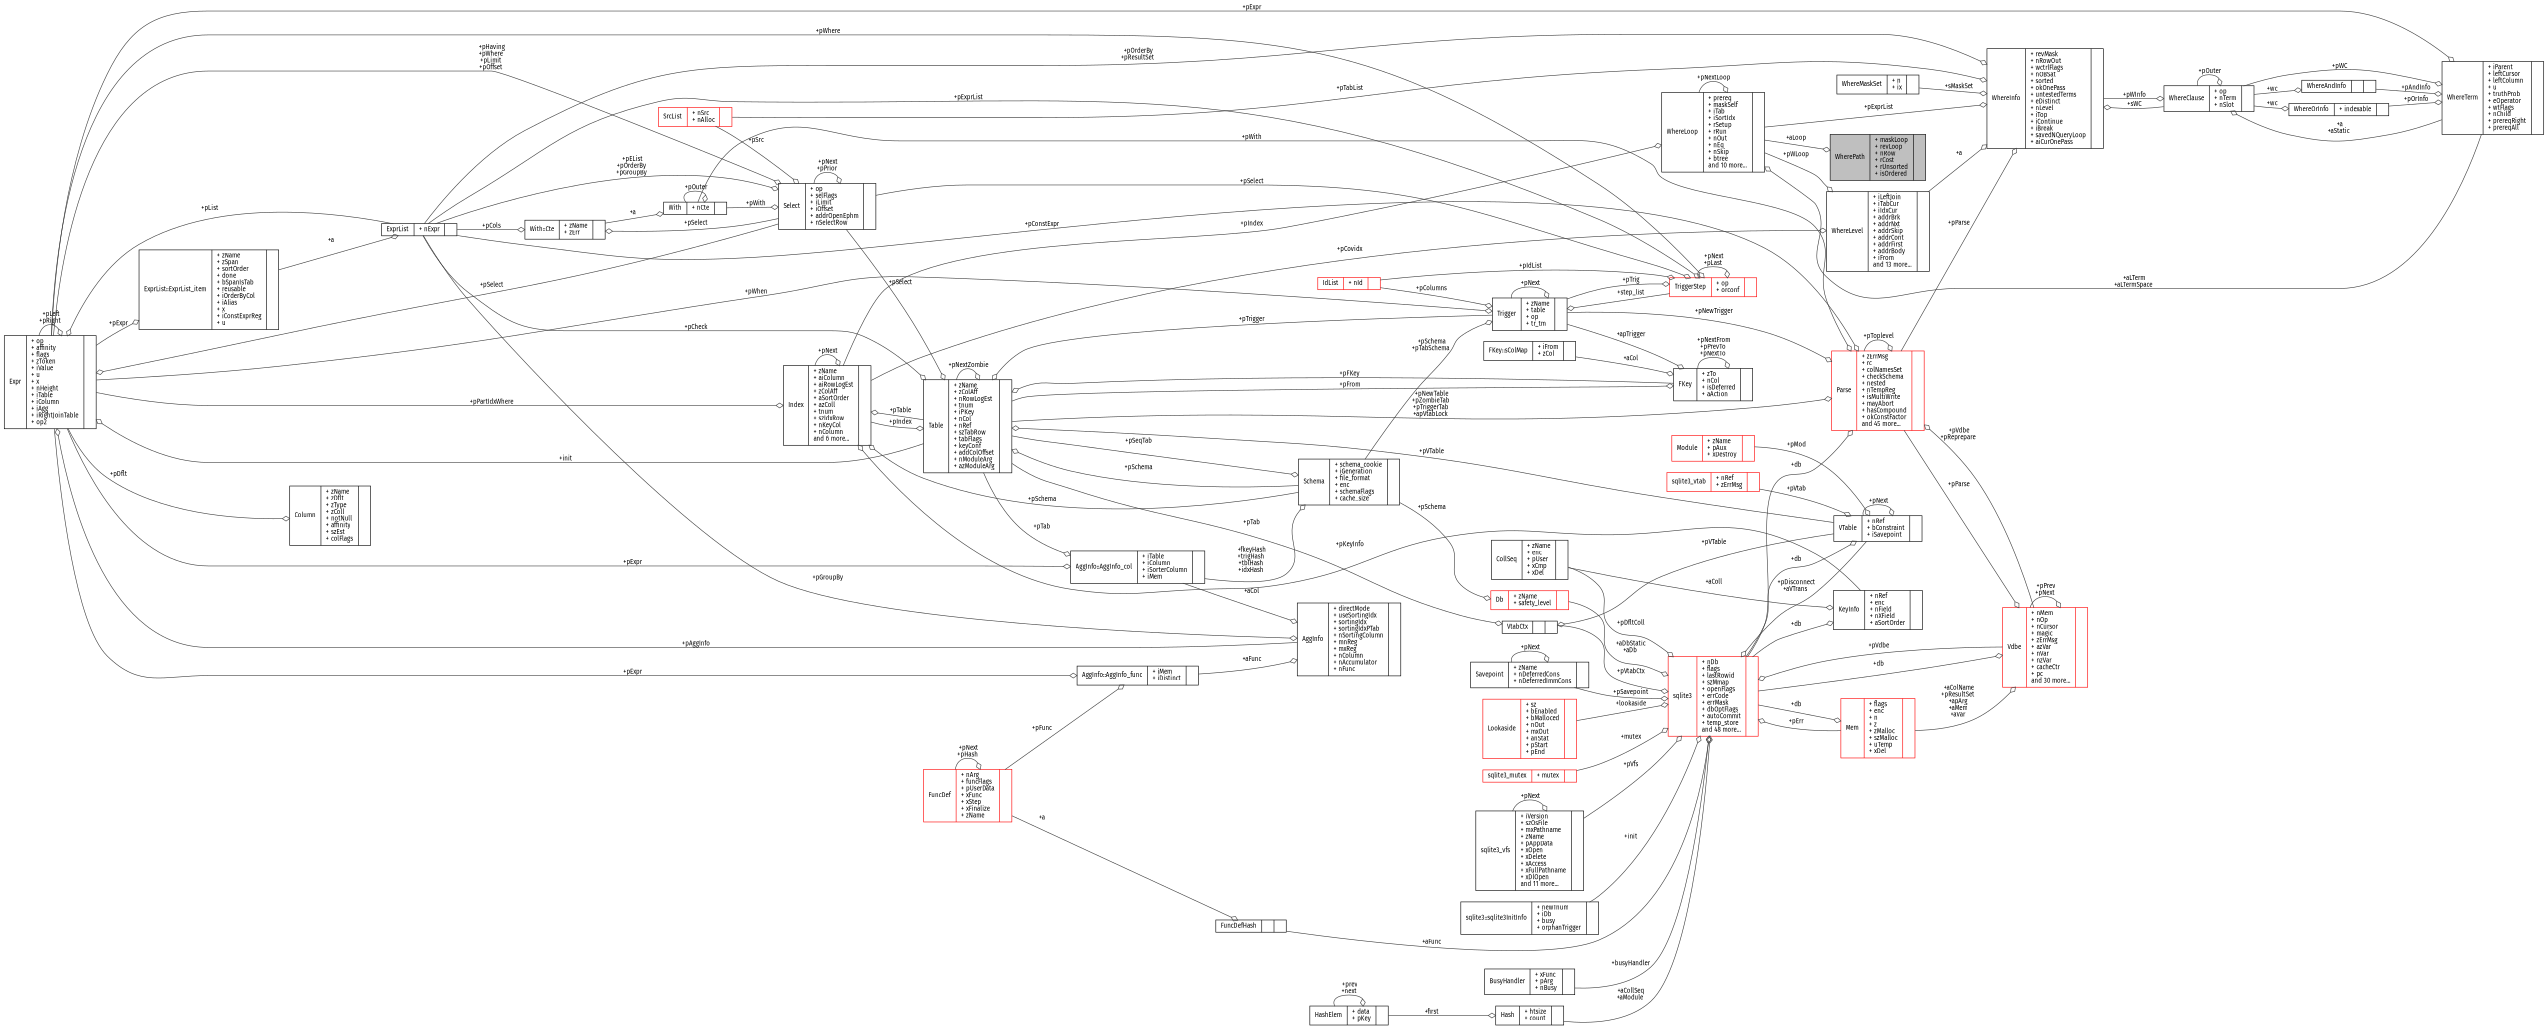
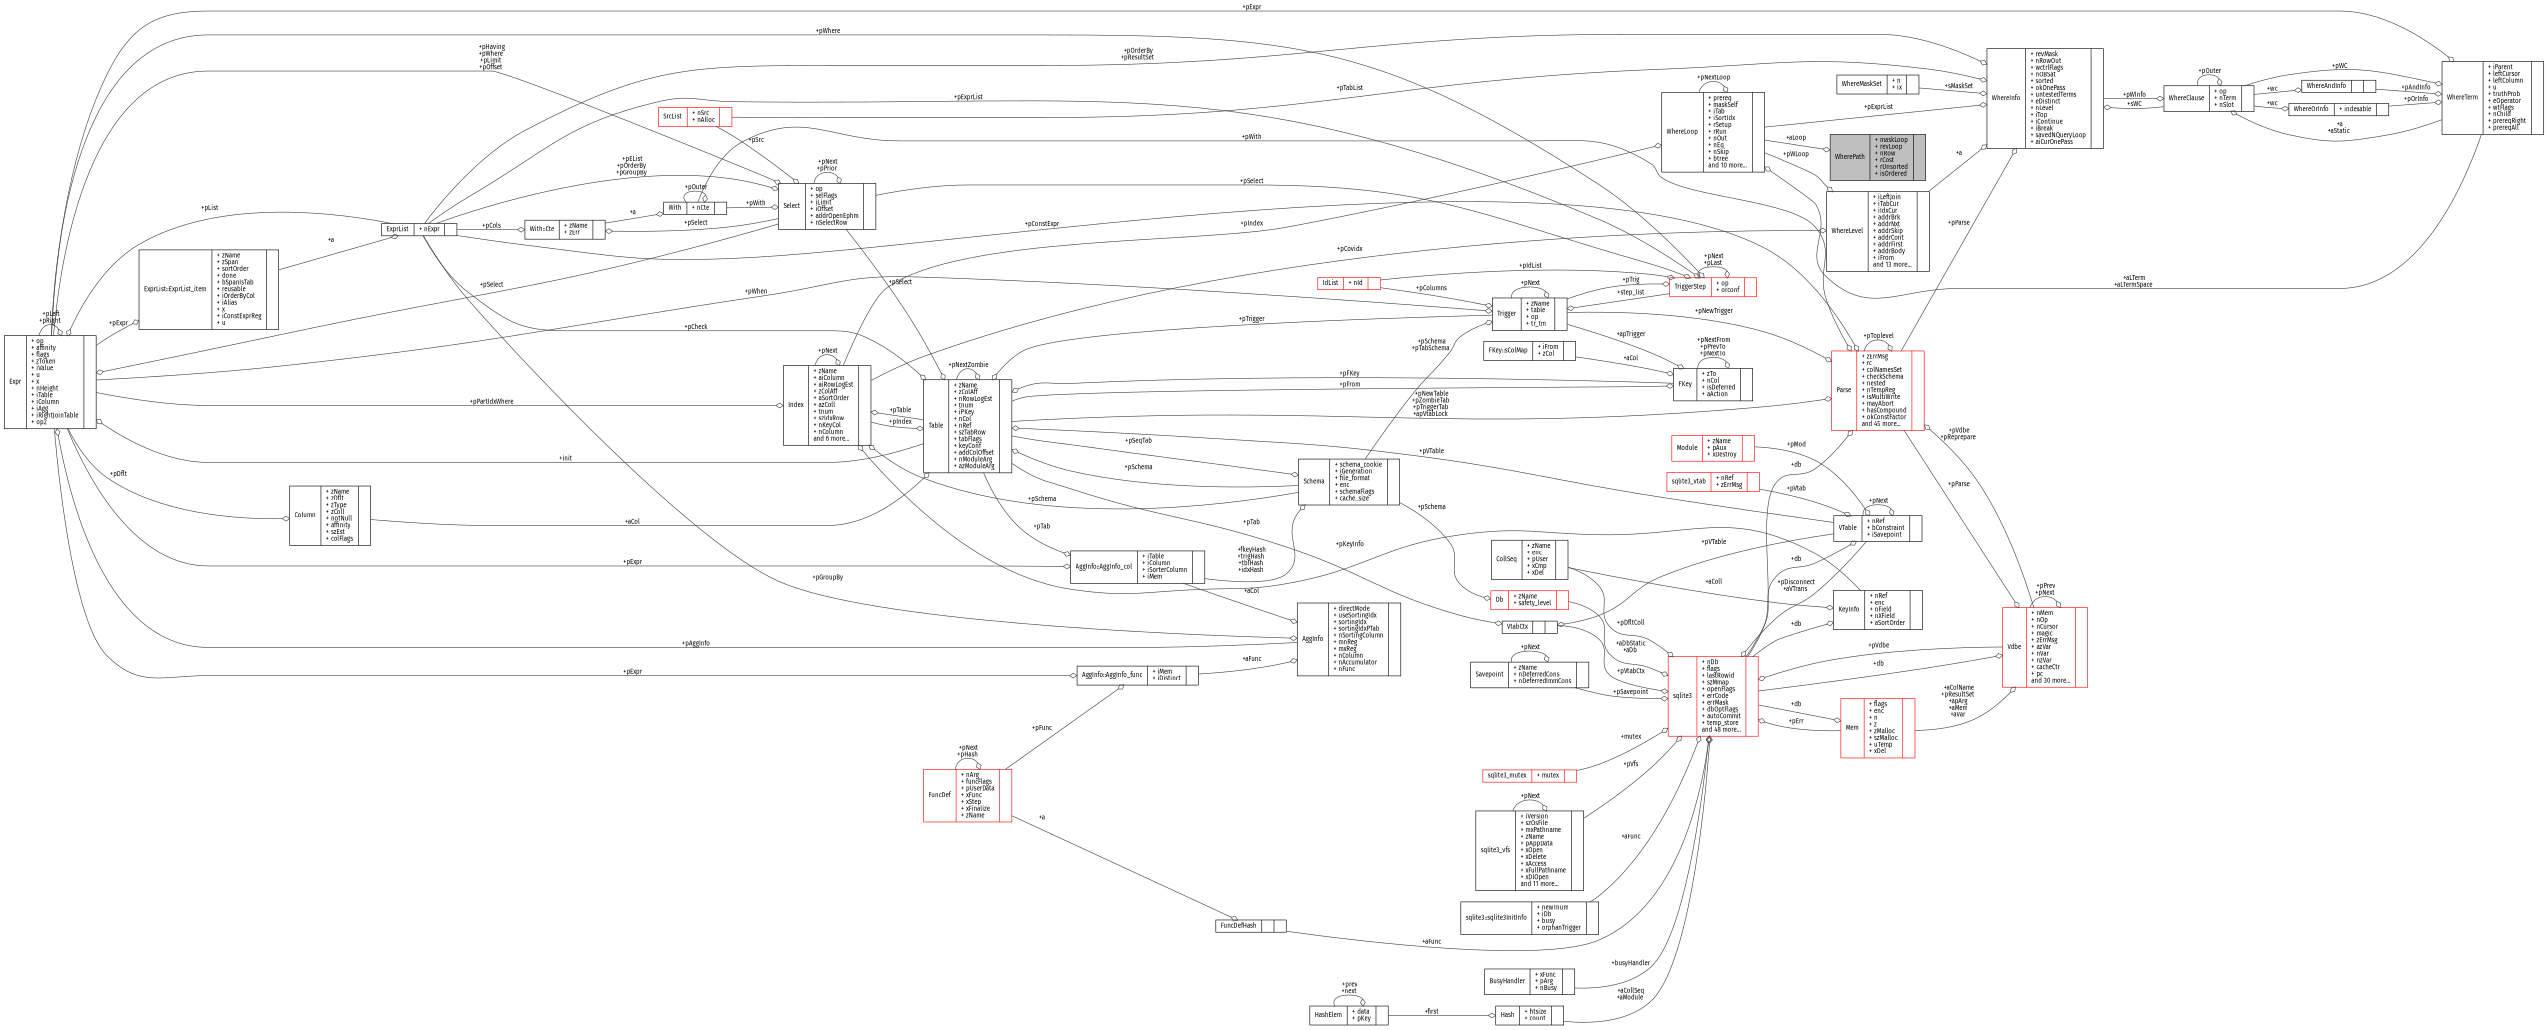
none -> (654, 526)
(1530, 729) -> none
(1630, 837) -> (1630, 837)
